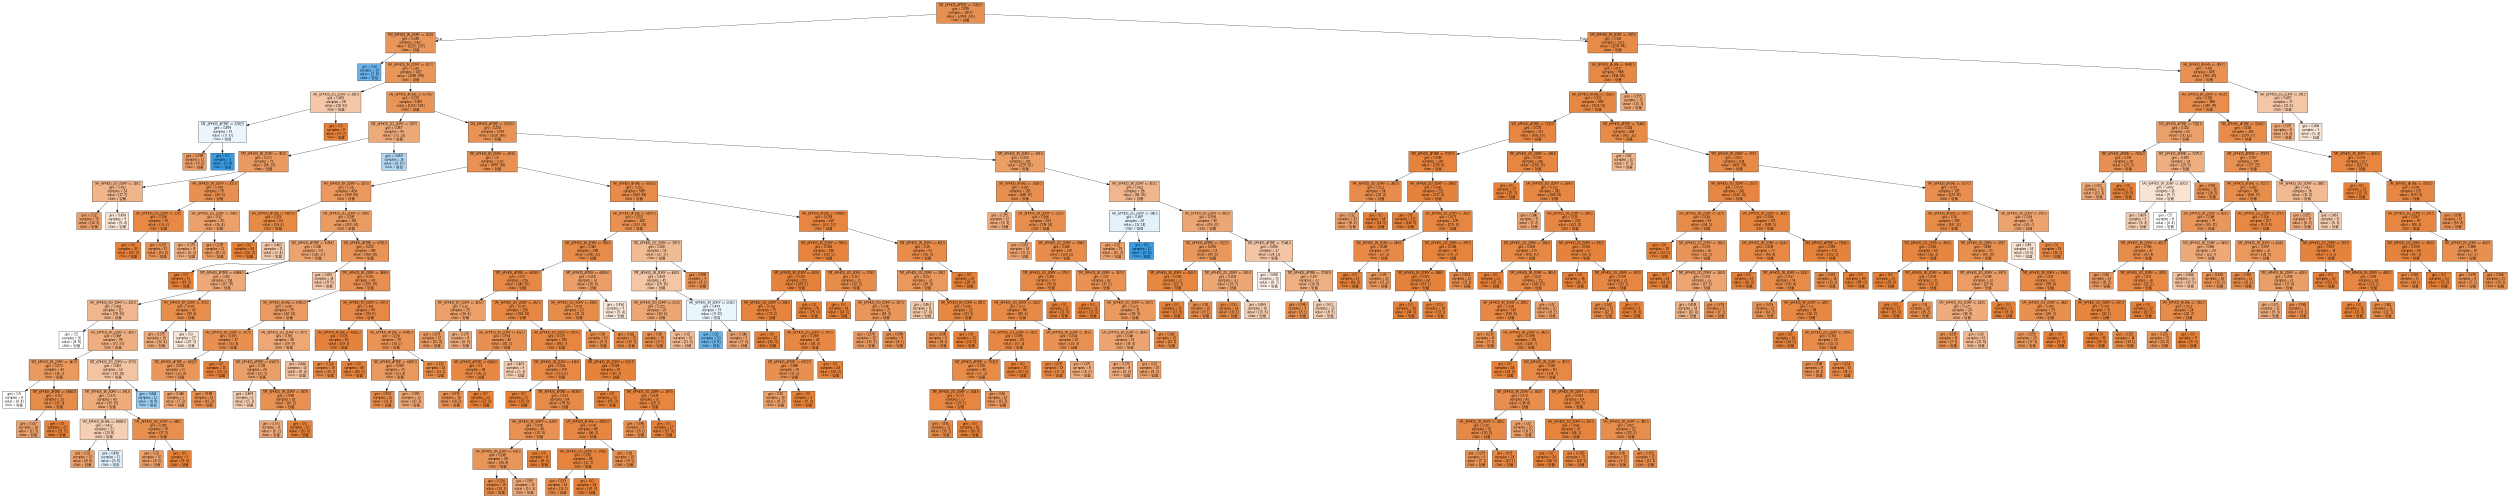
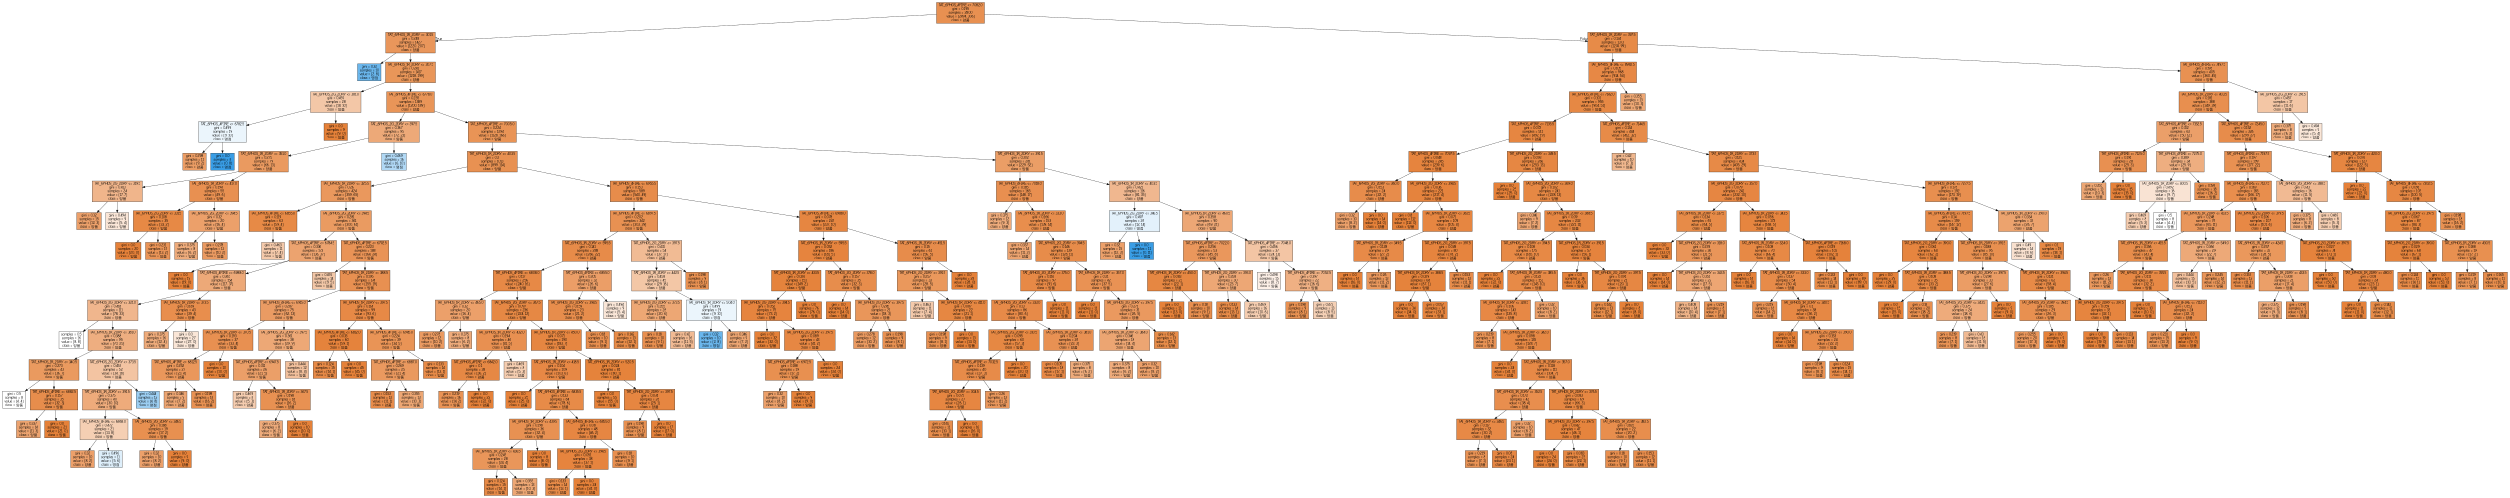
(244, 251) -> none
(71, 340) -> (71, 340)
